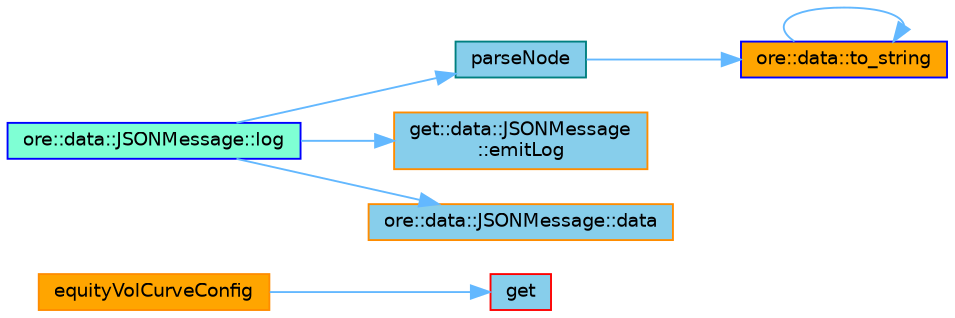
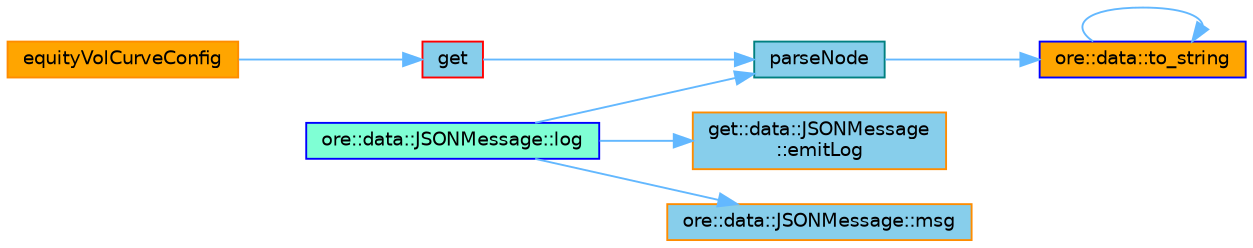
none -> (609, 60)
(521, 222) -> (819, 222)
